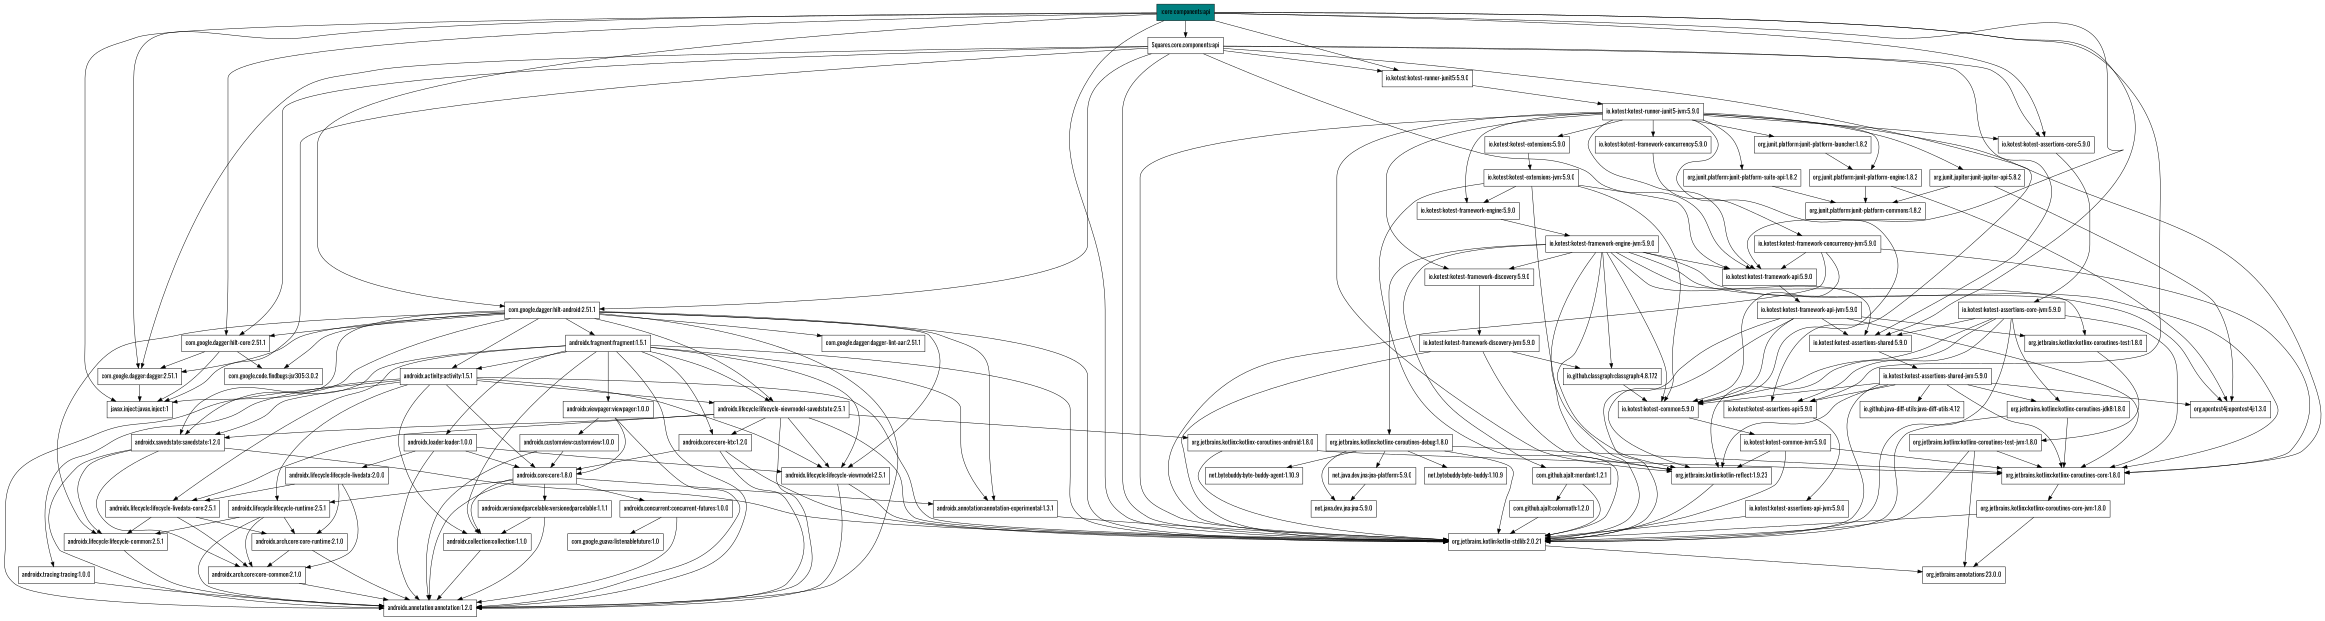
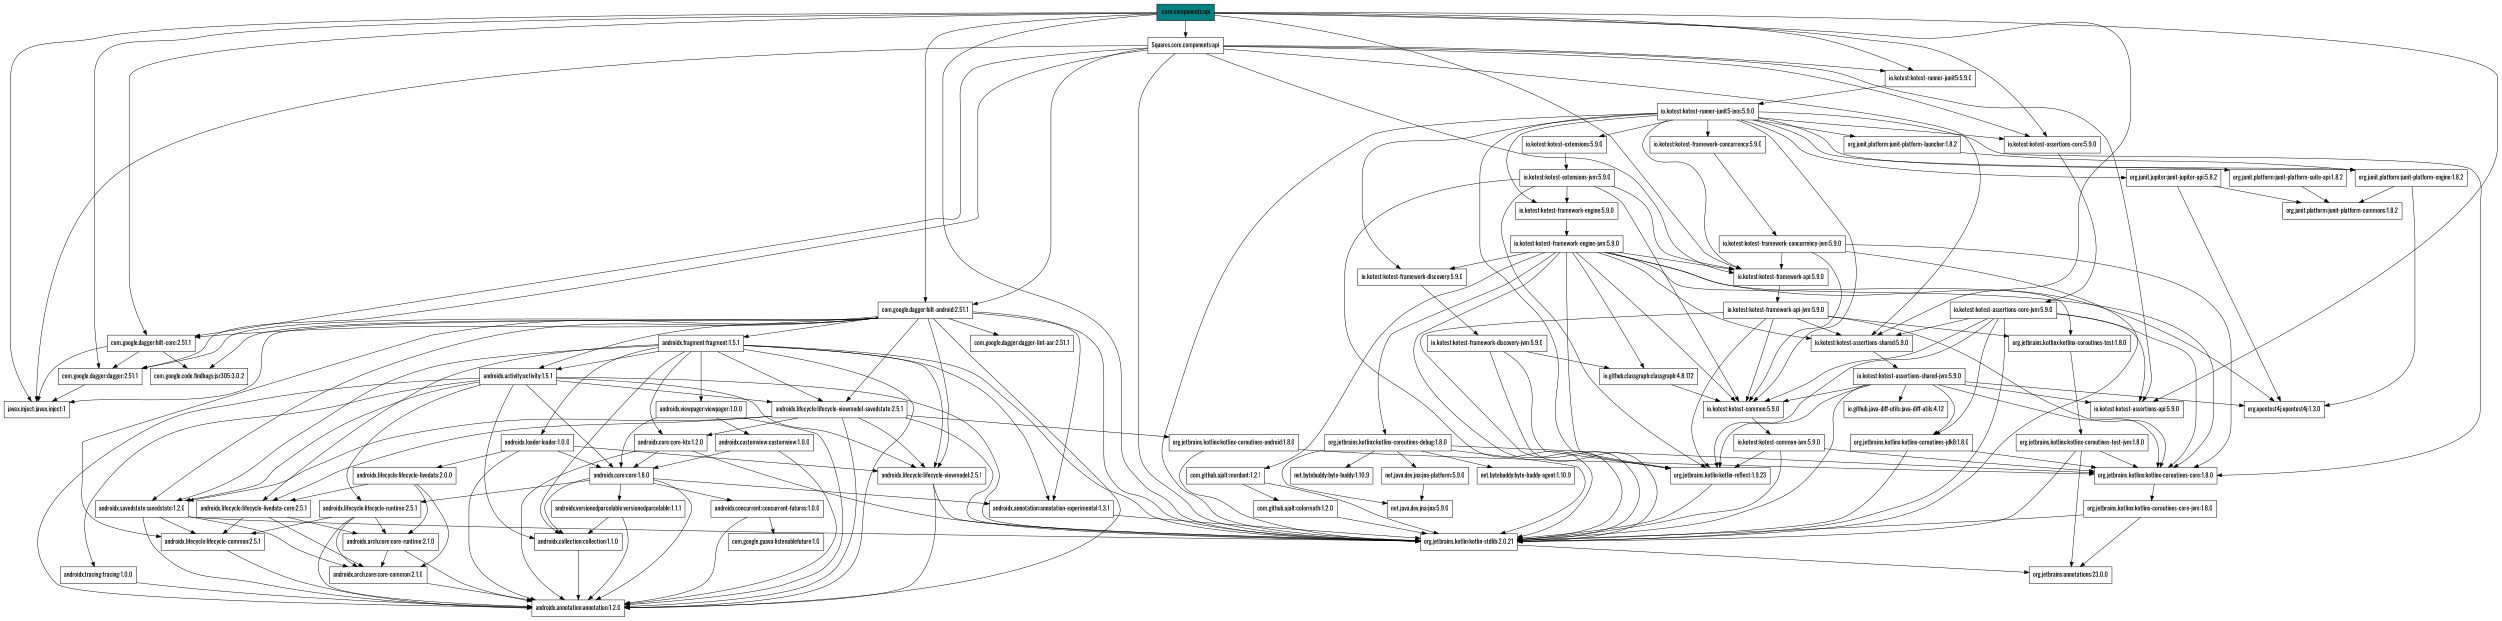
(1797, 509) -> none
